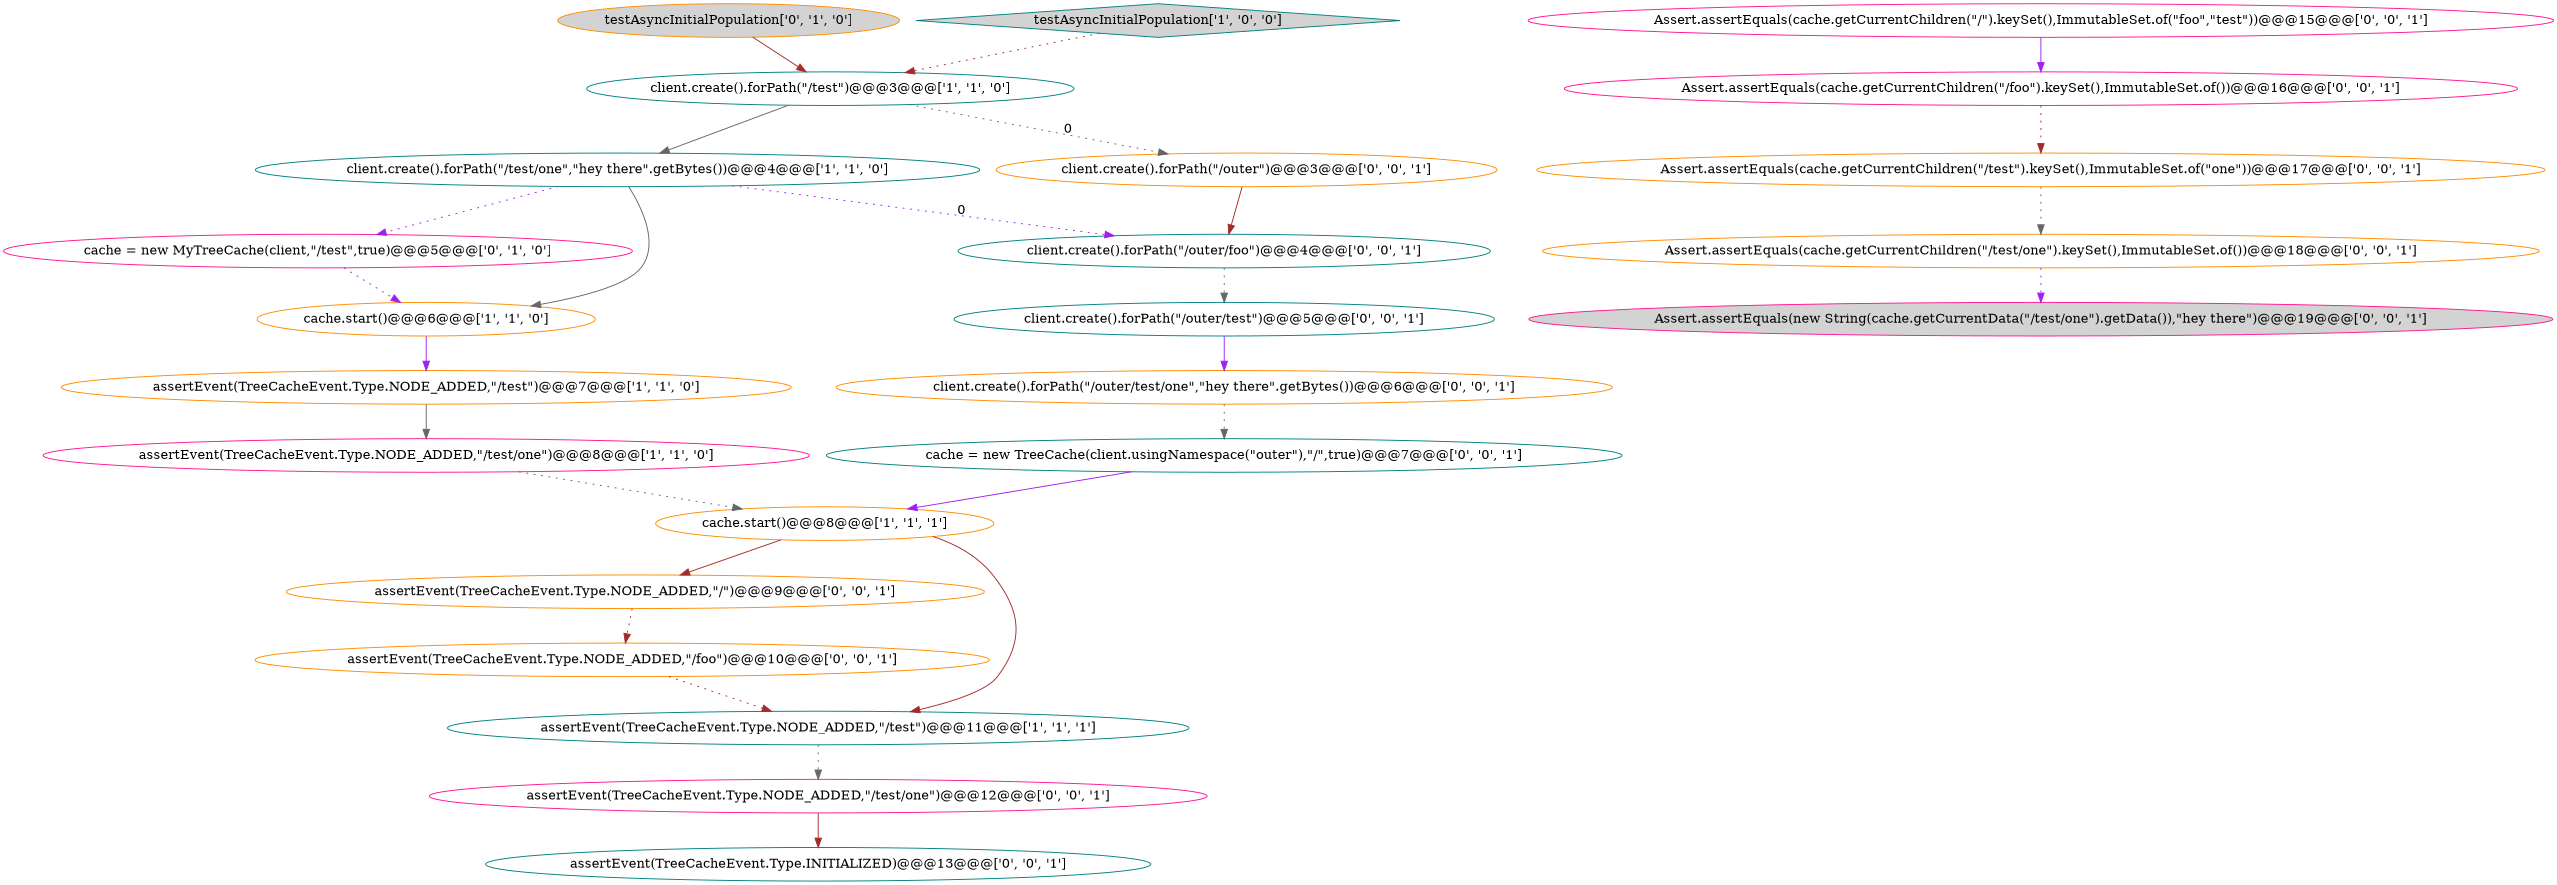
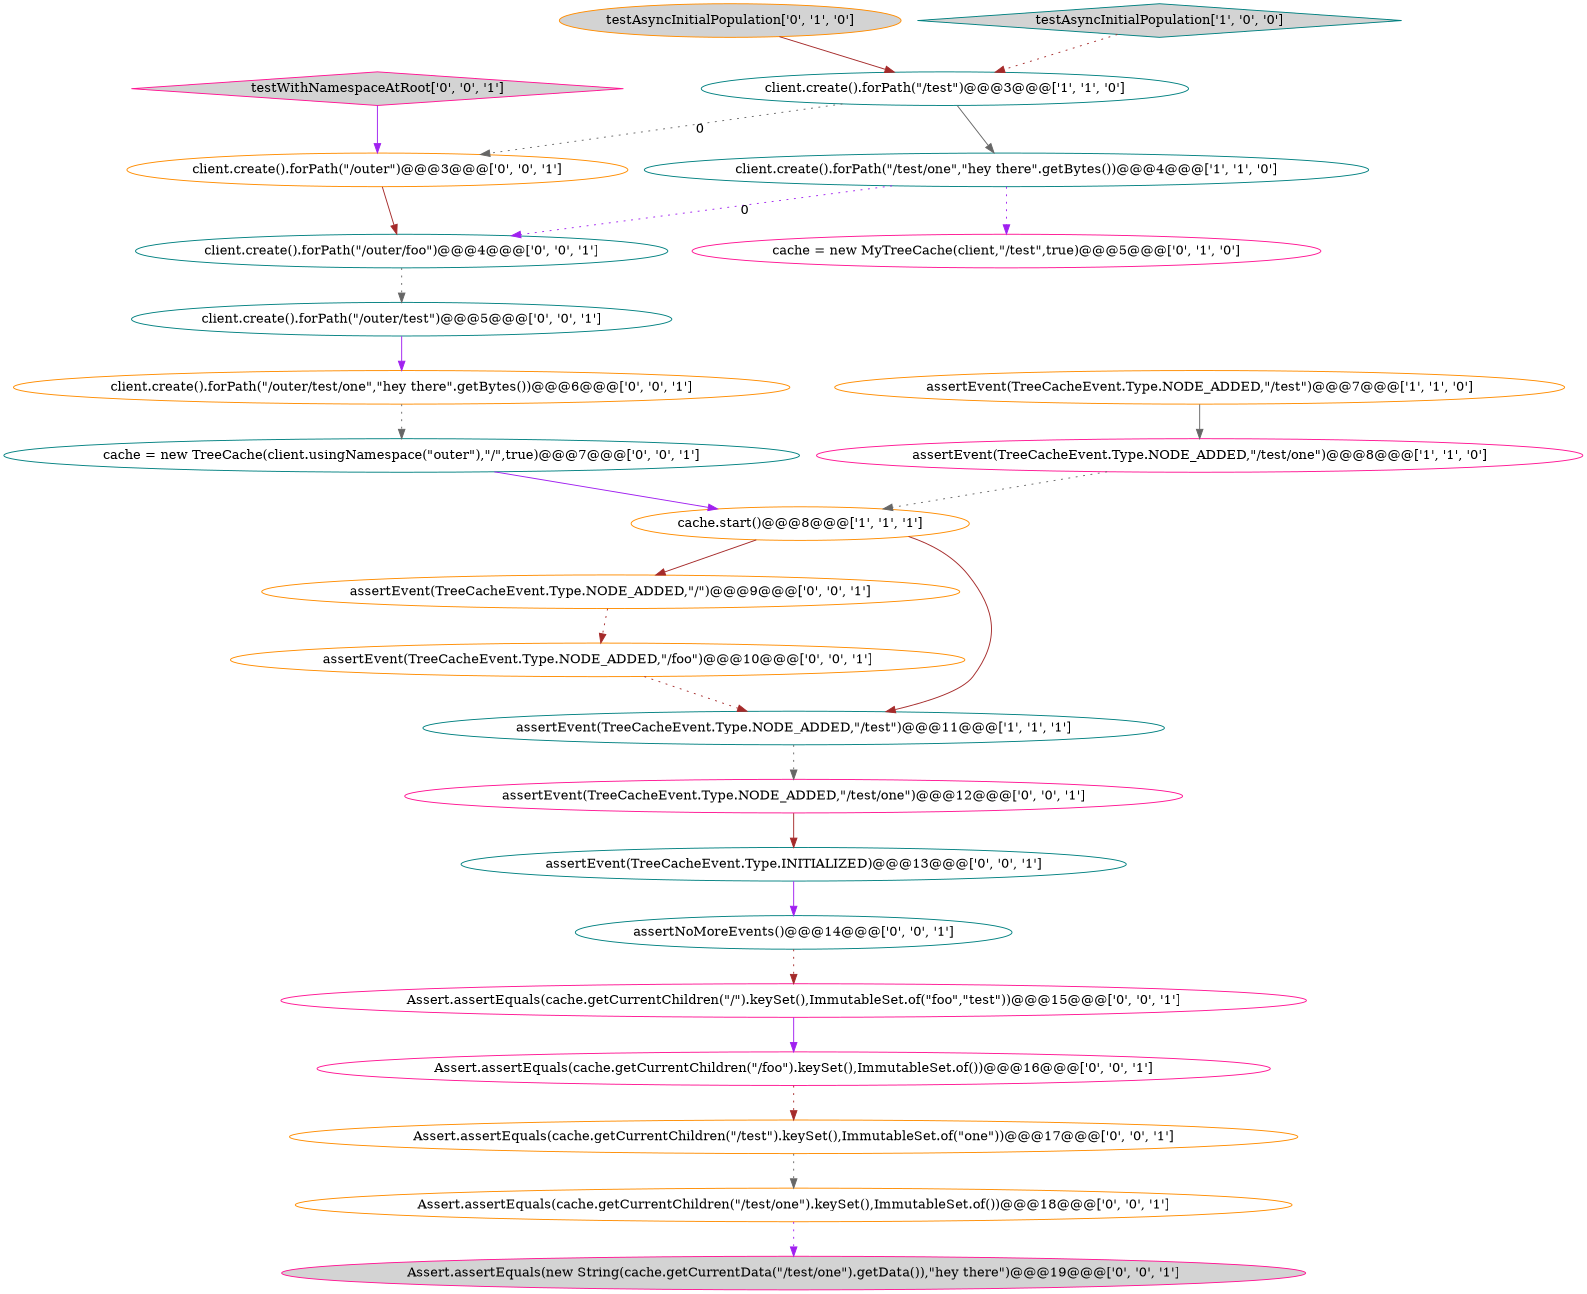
none -> (377, 89)
(426, 319) -> none
none -> (794, 932)
